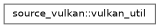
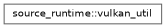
(80, 14) -> (83, 14)
